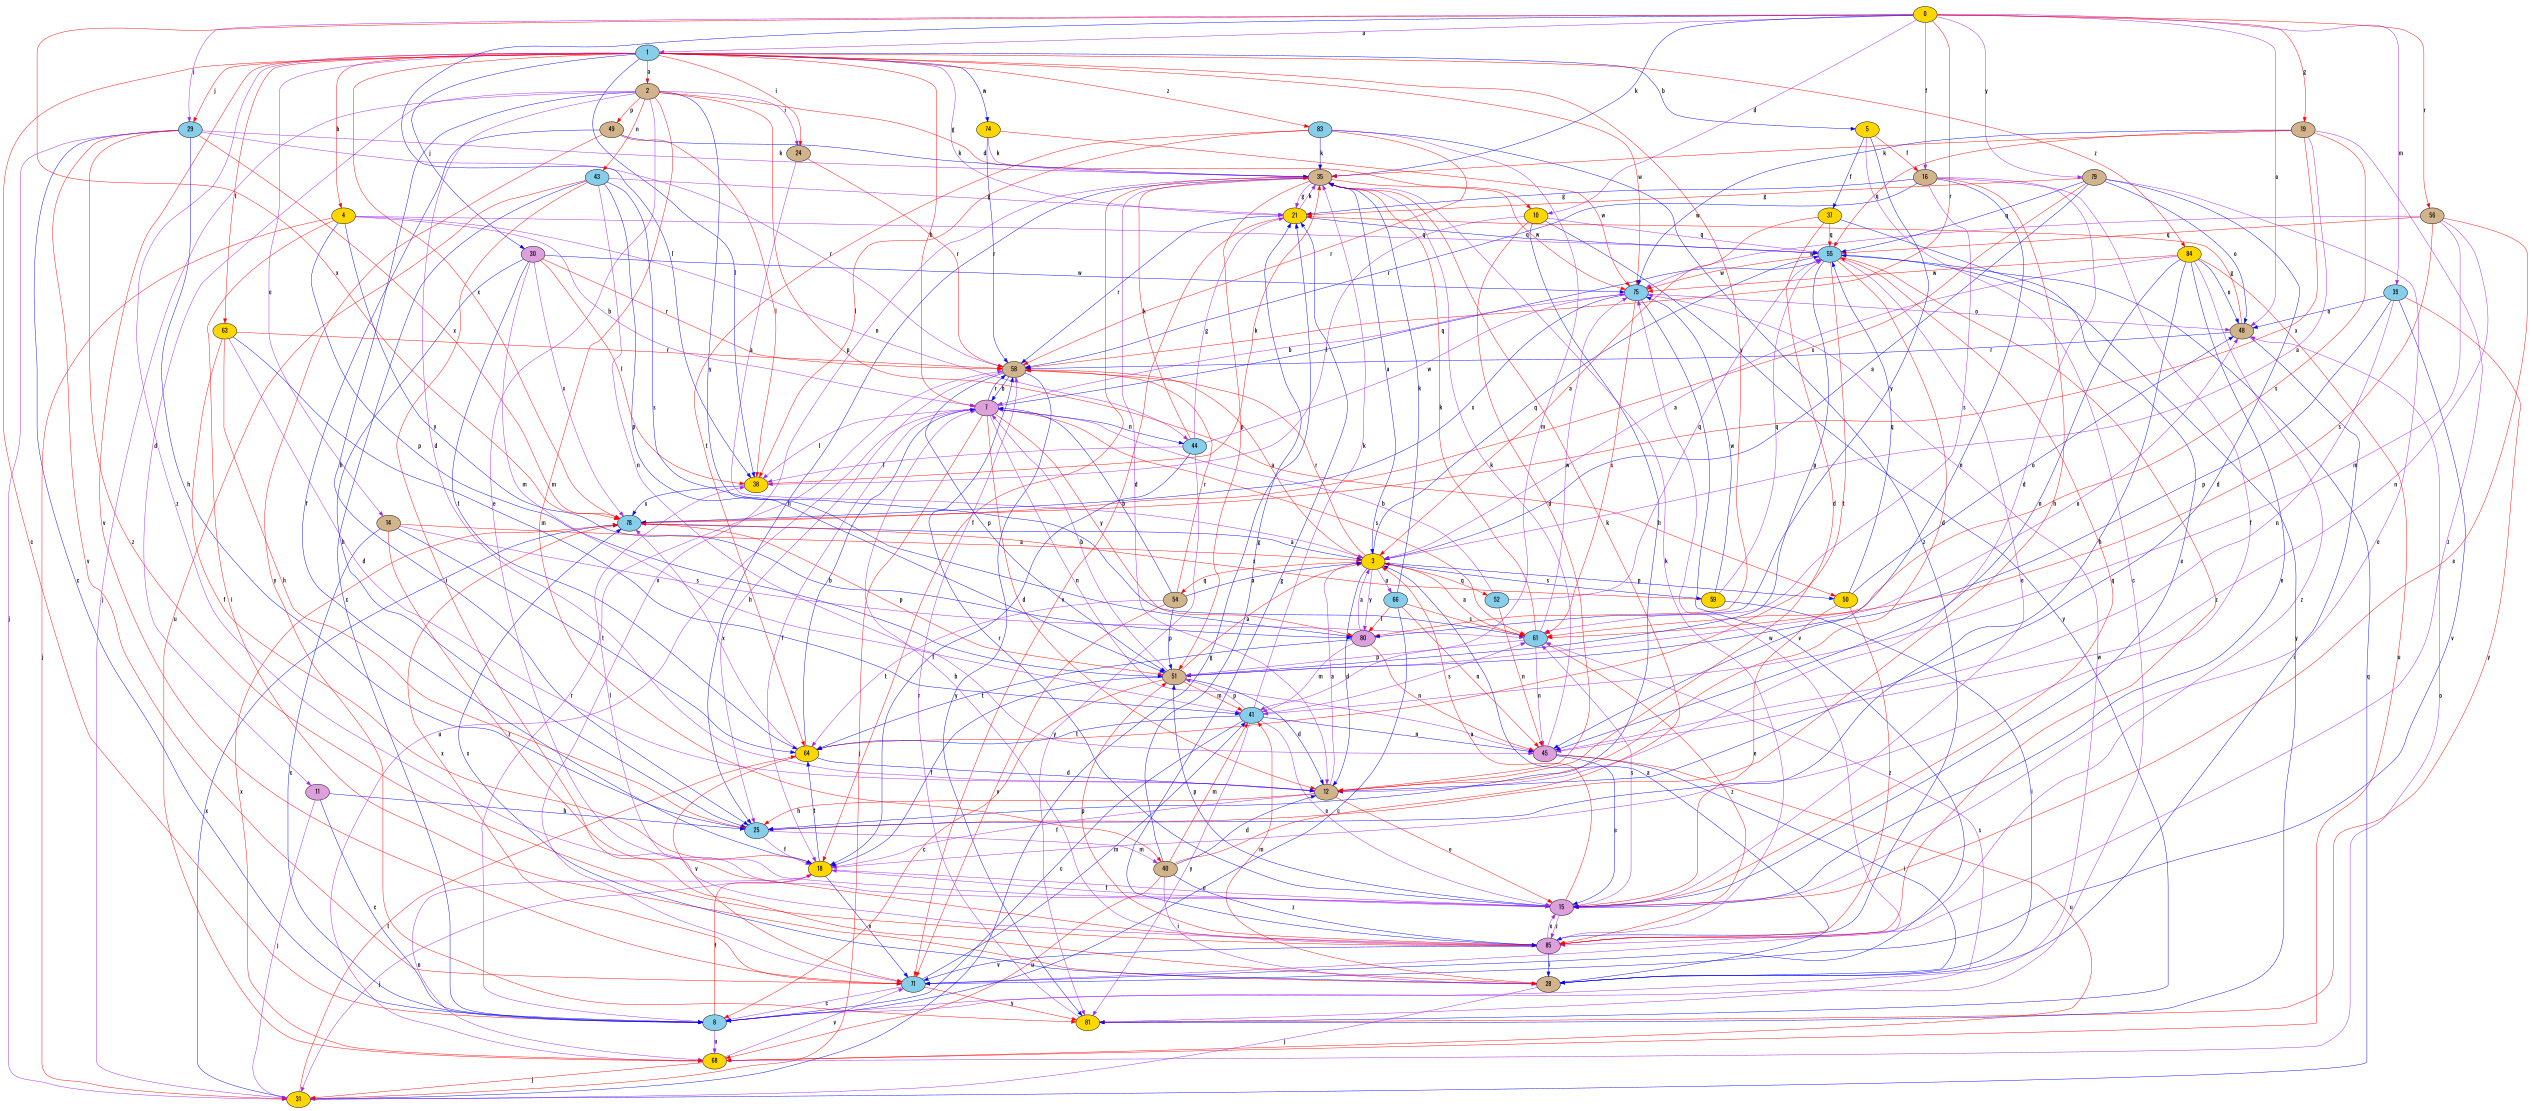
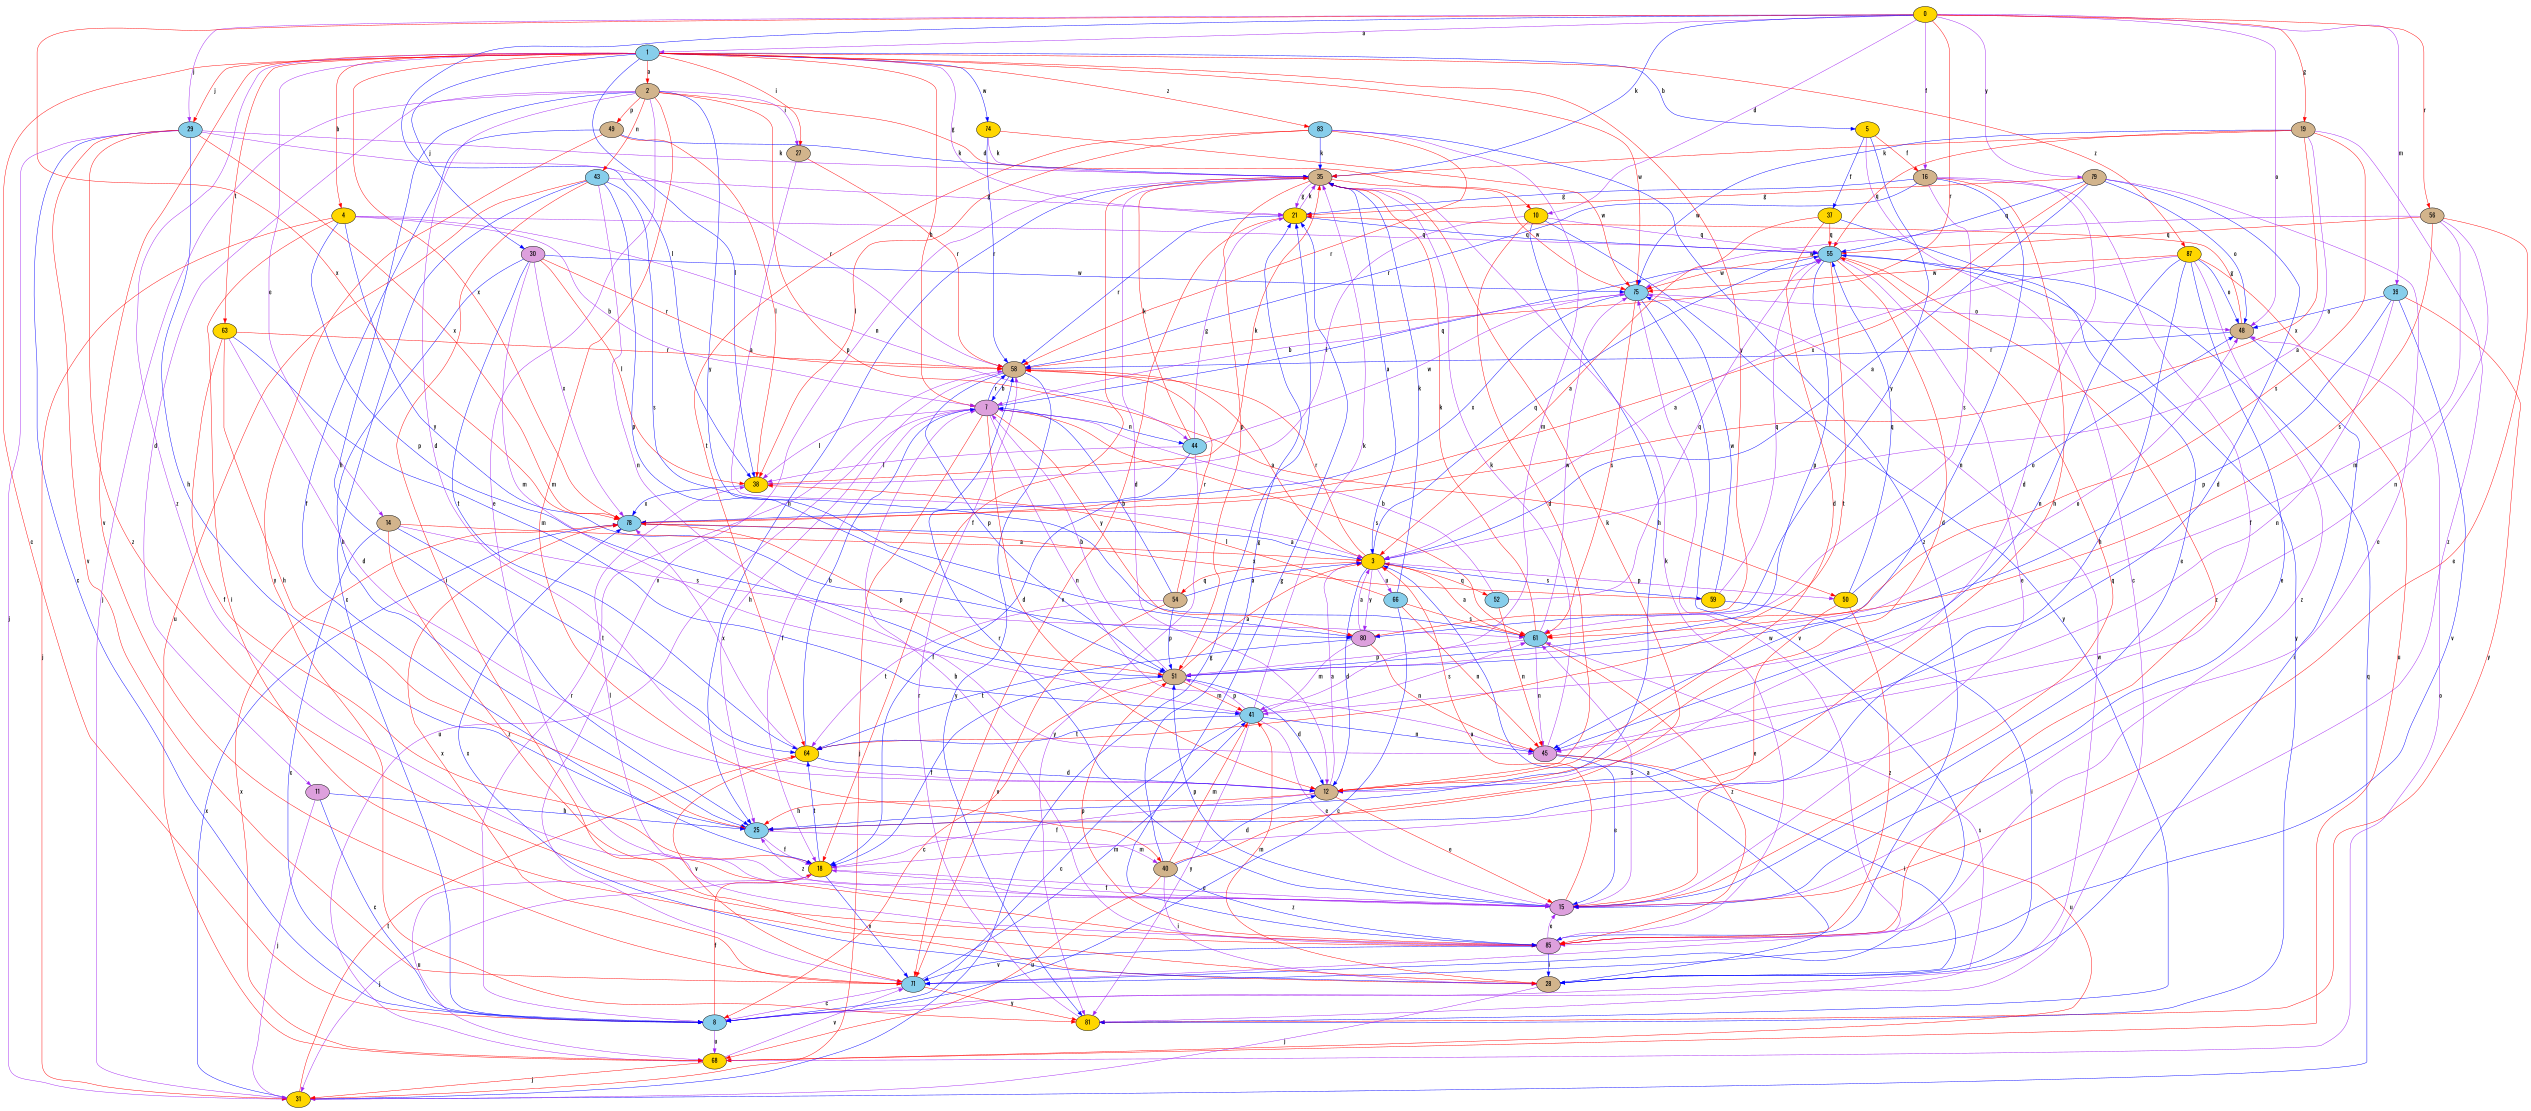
(799, 154) -> (799, 154)
(2189, 254) -> (2189, 254)
(1607, 581) -> (1607, 581)
(1380, 619) -> (1084, 513)
(1556, 925) -> (990, 886)
